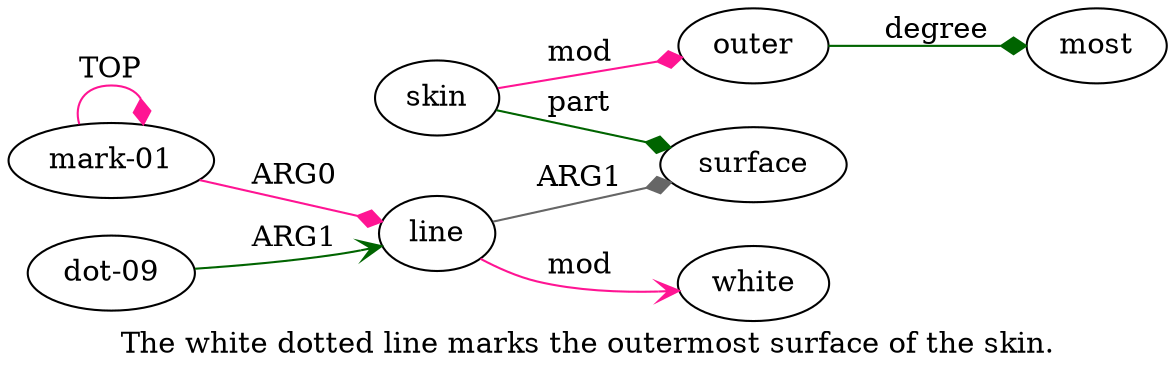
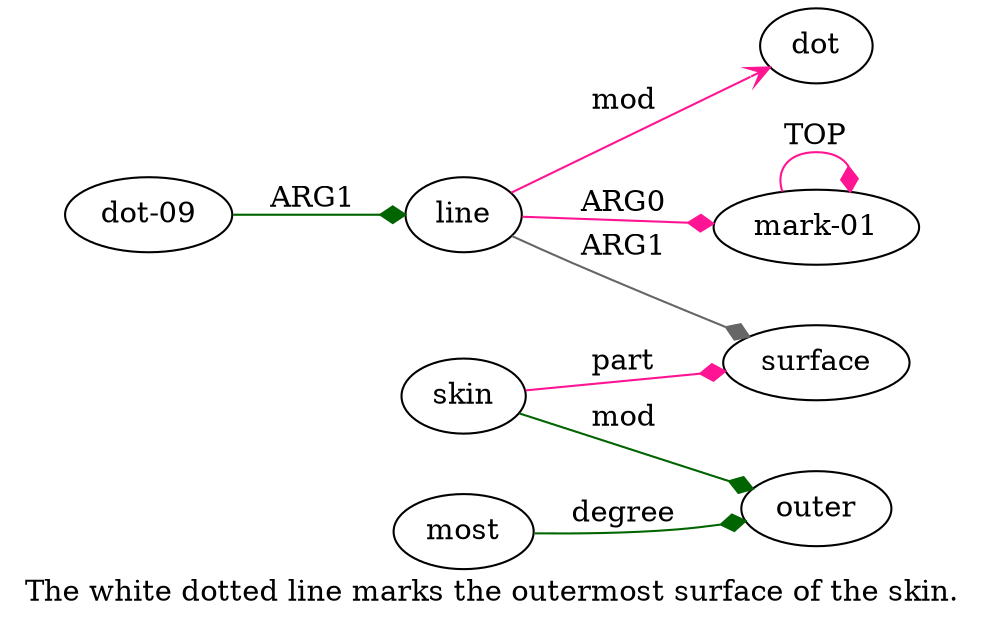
(914, 46) -> (628, 532)
(577, 75) -> (624, 447)
(571, 126) -> (613, 382)
(278, 198) -> (605, 220)
(278, 262) -> (307, 215)
(753, 284) -> (816, 46)
